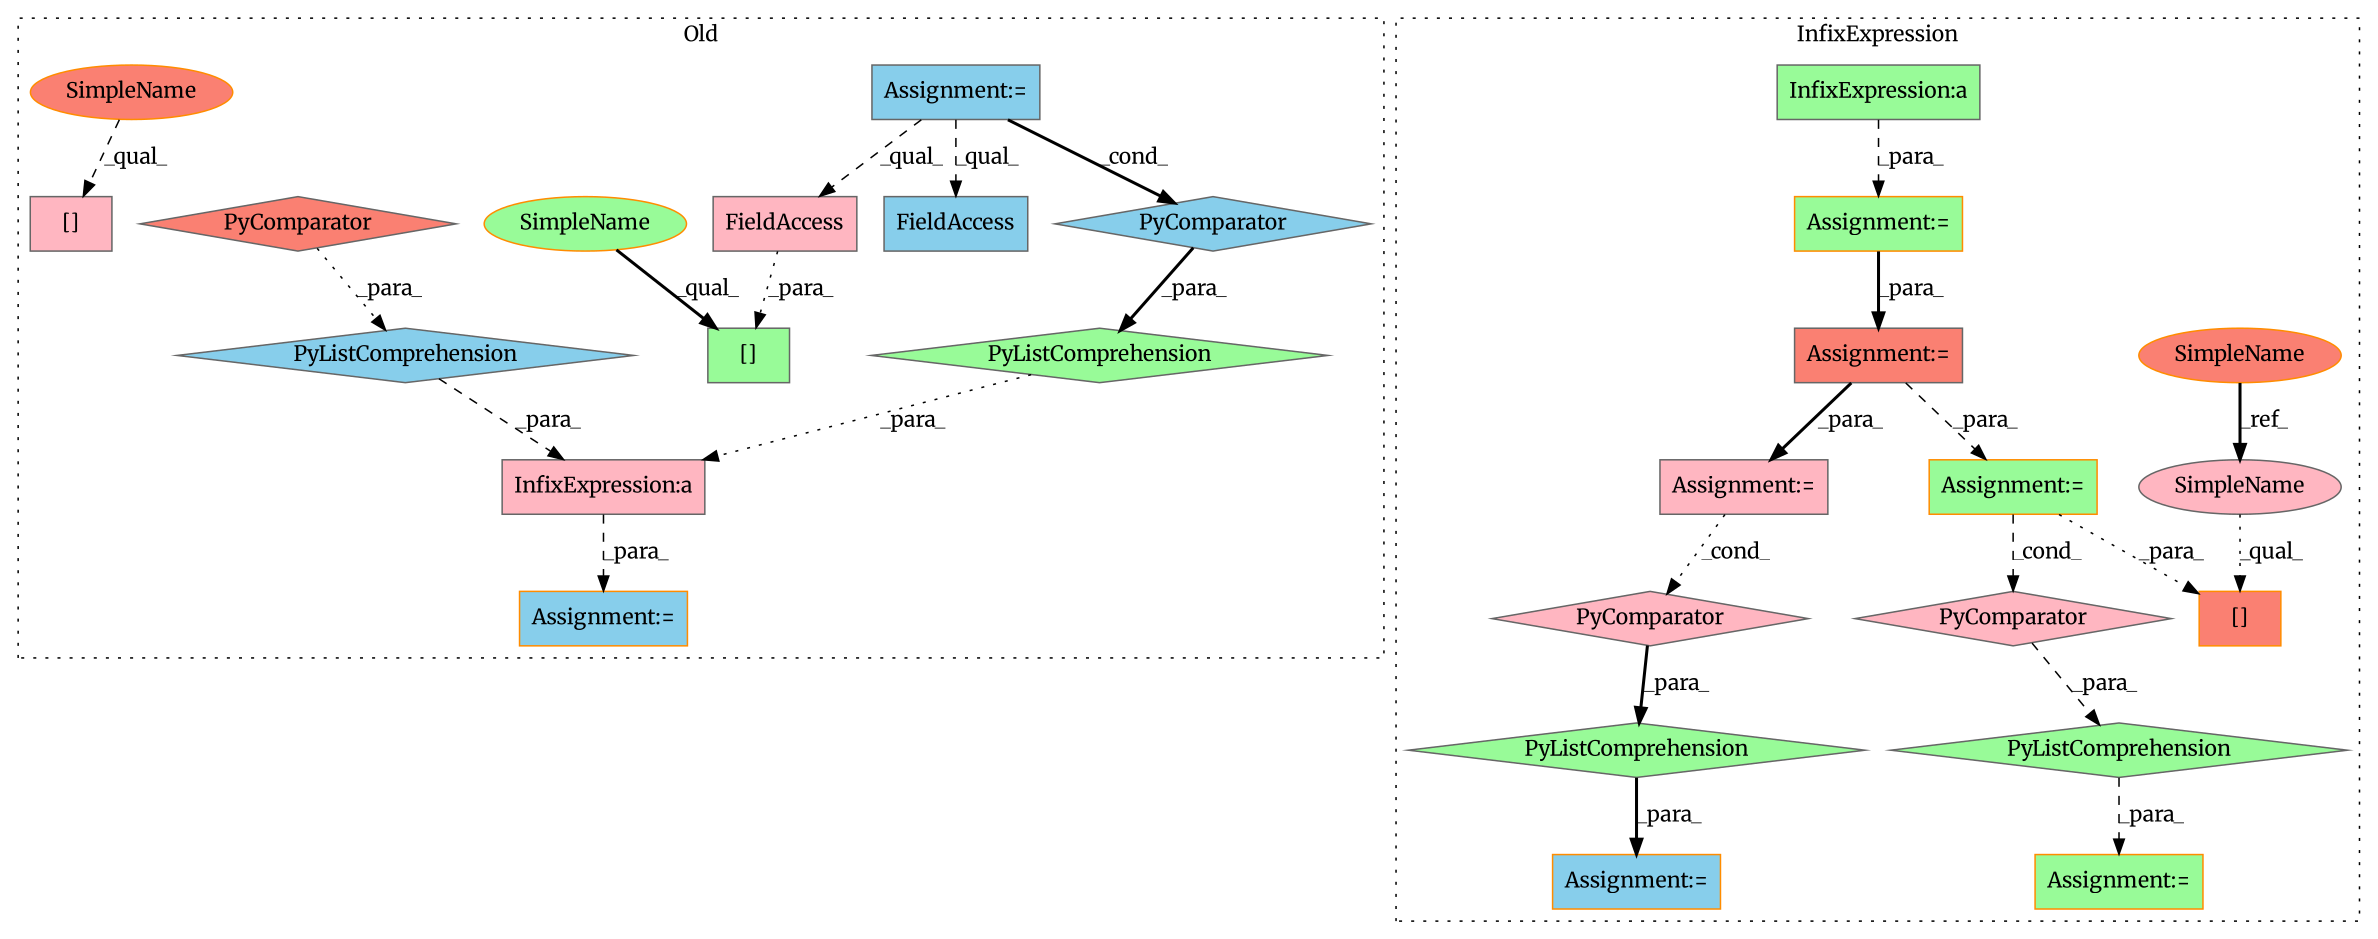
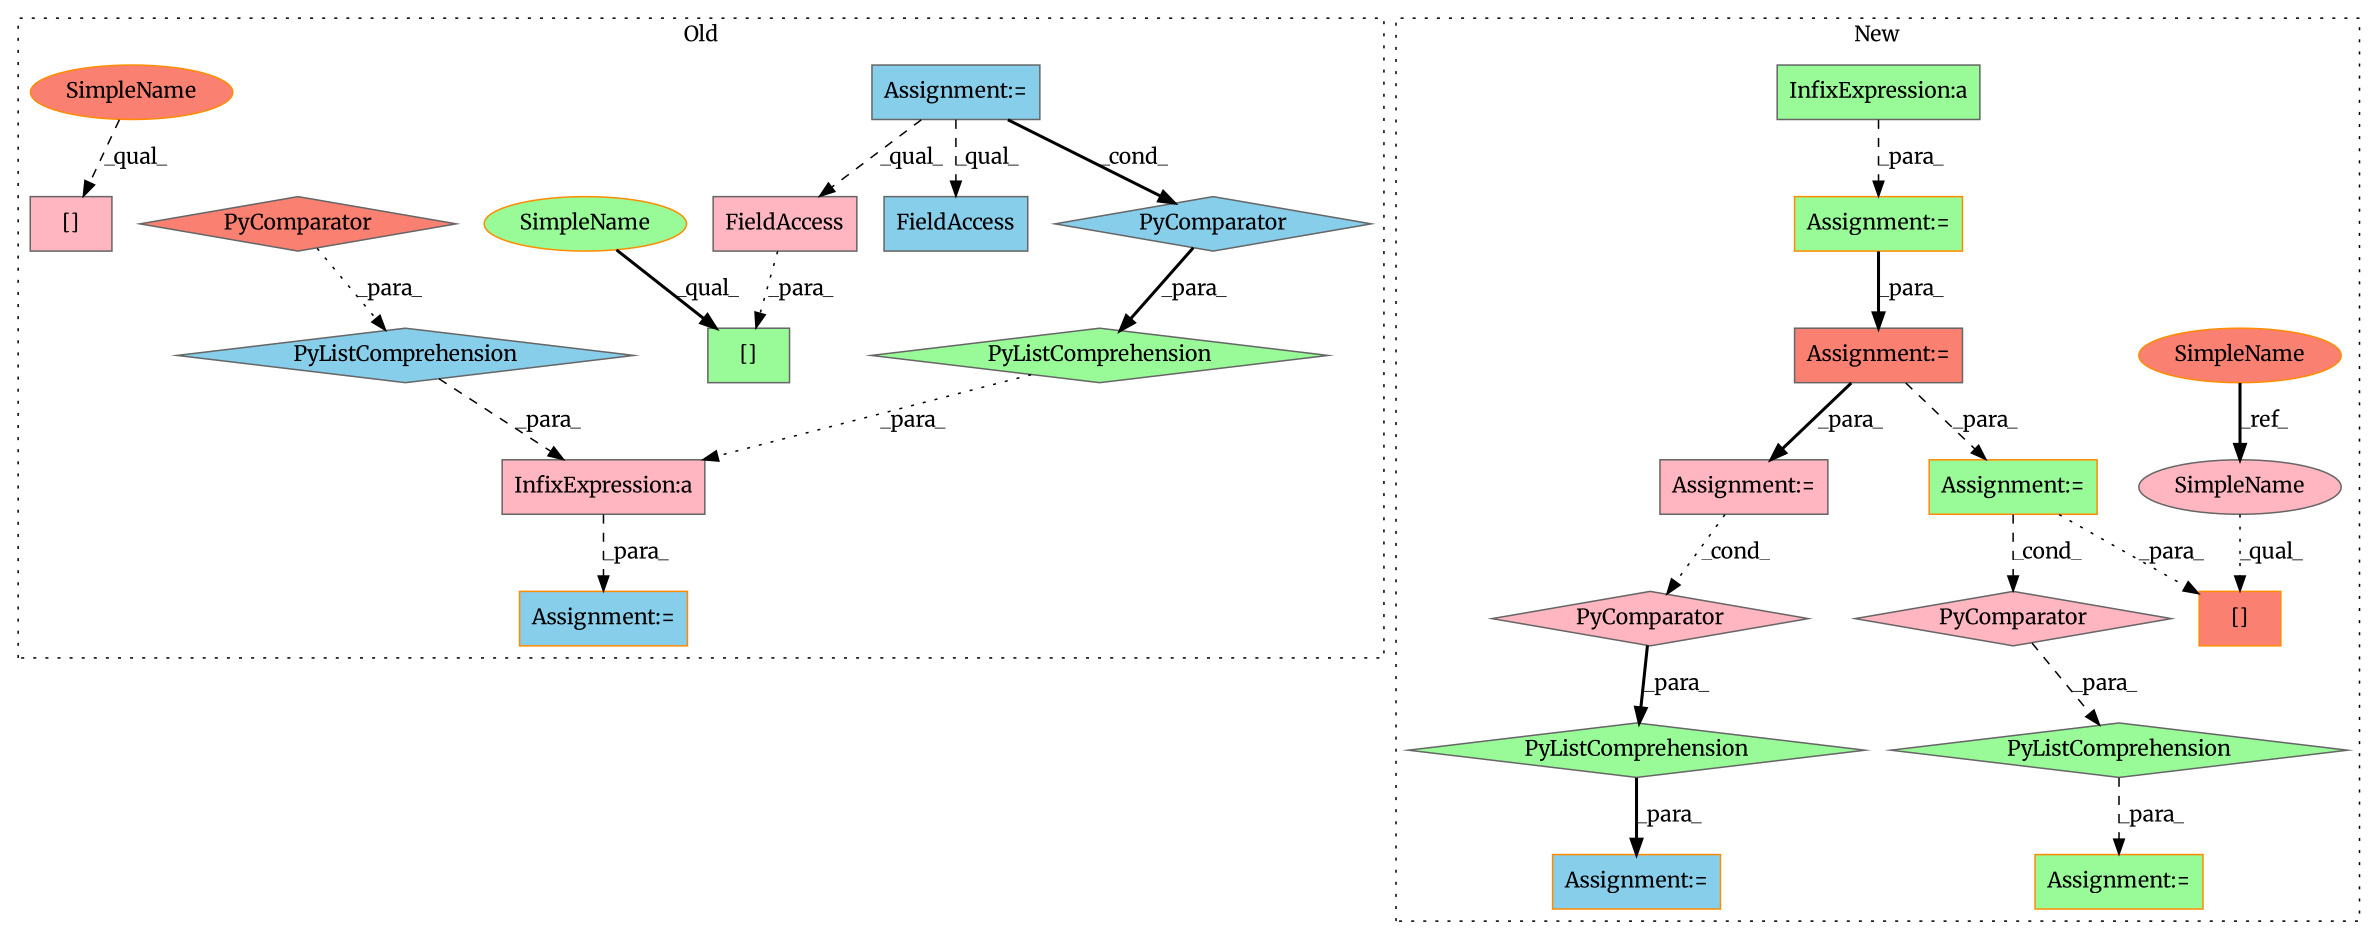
(1878, 36) -> (1878, 36)
